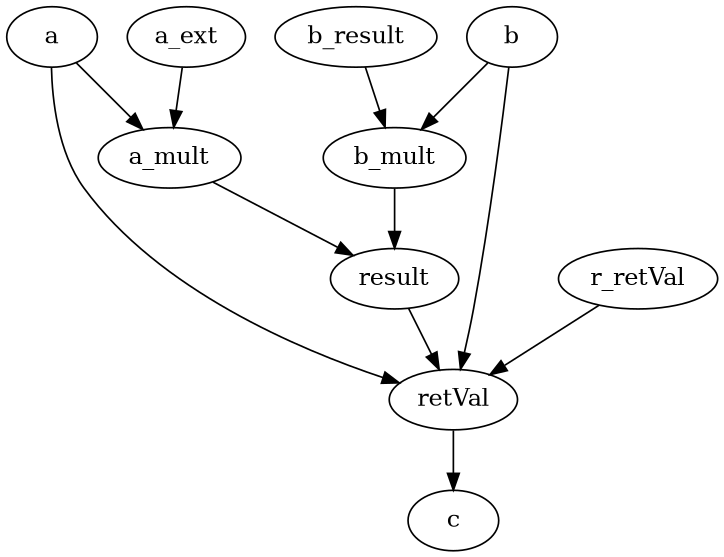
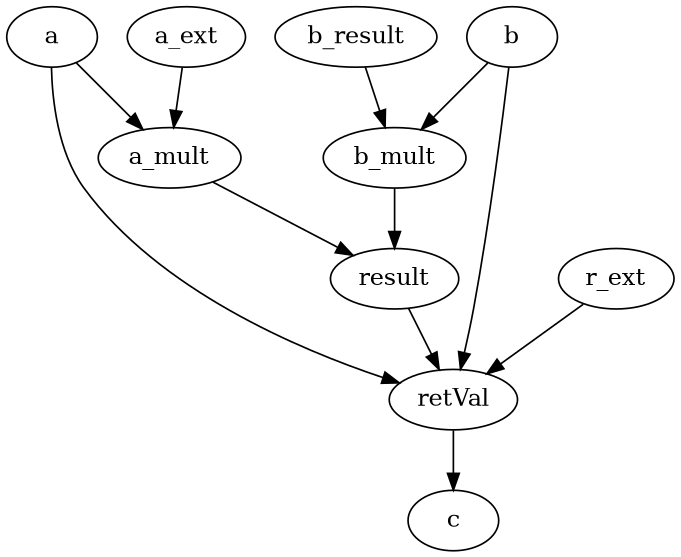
(638, 279) -> (616, 279)
